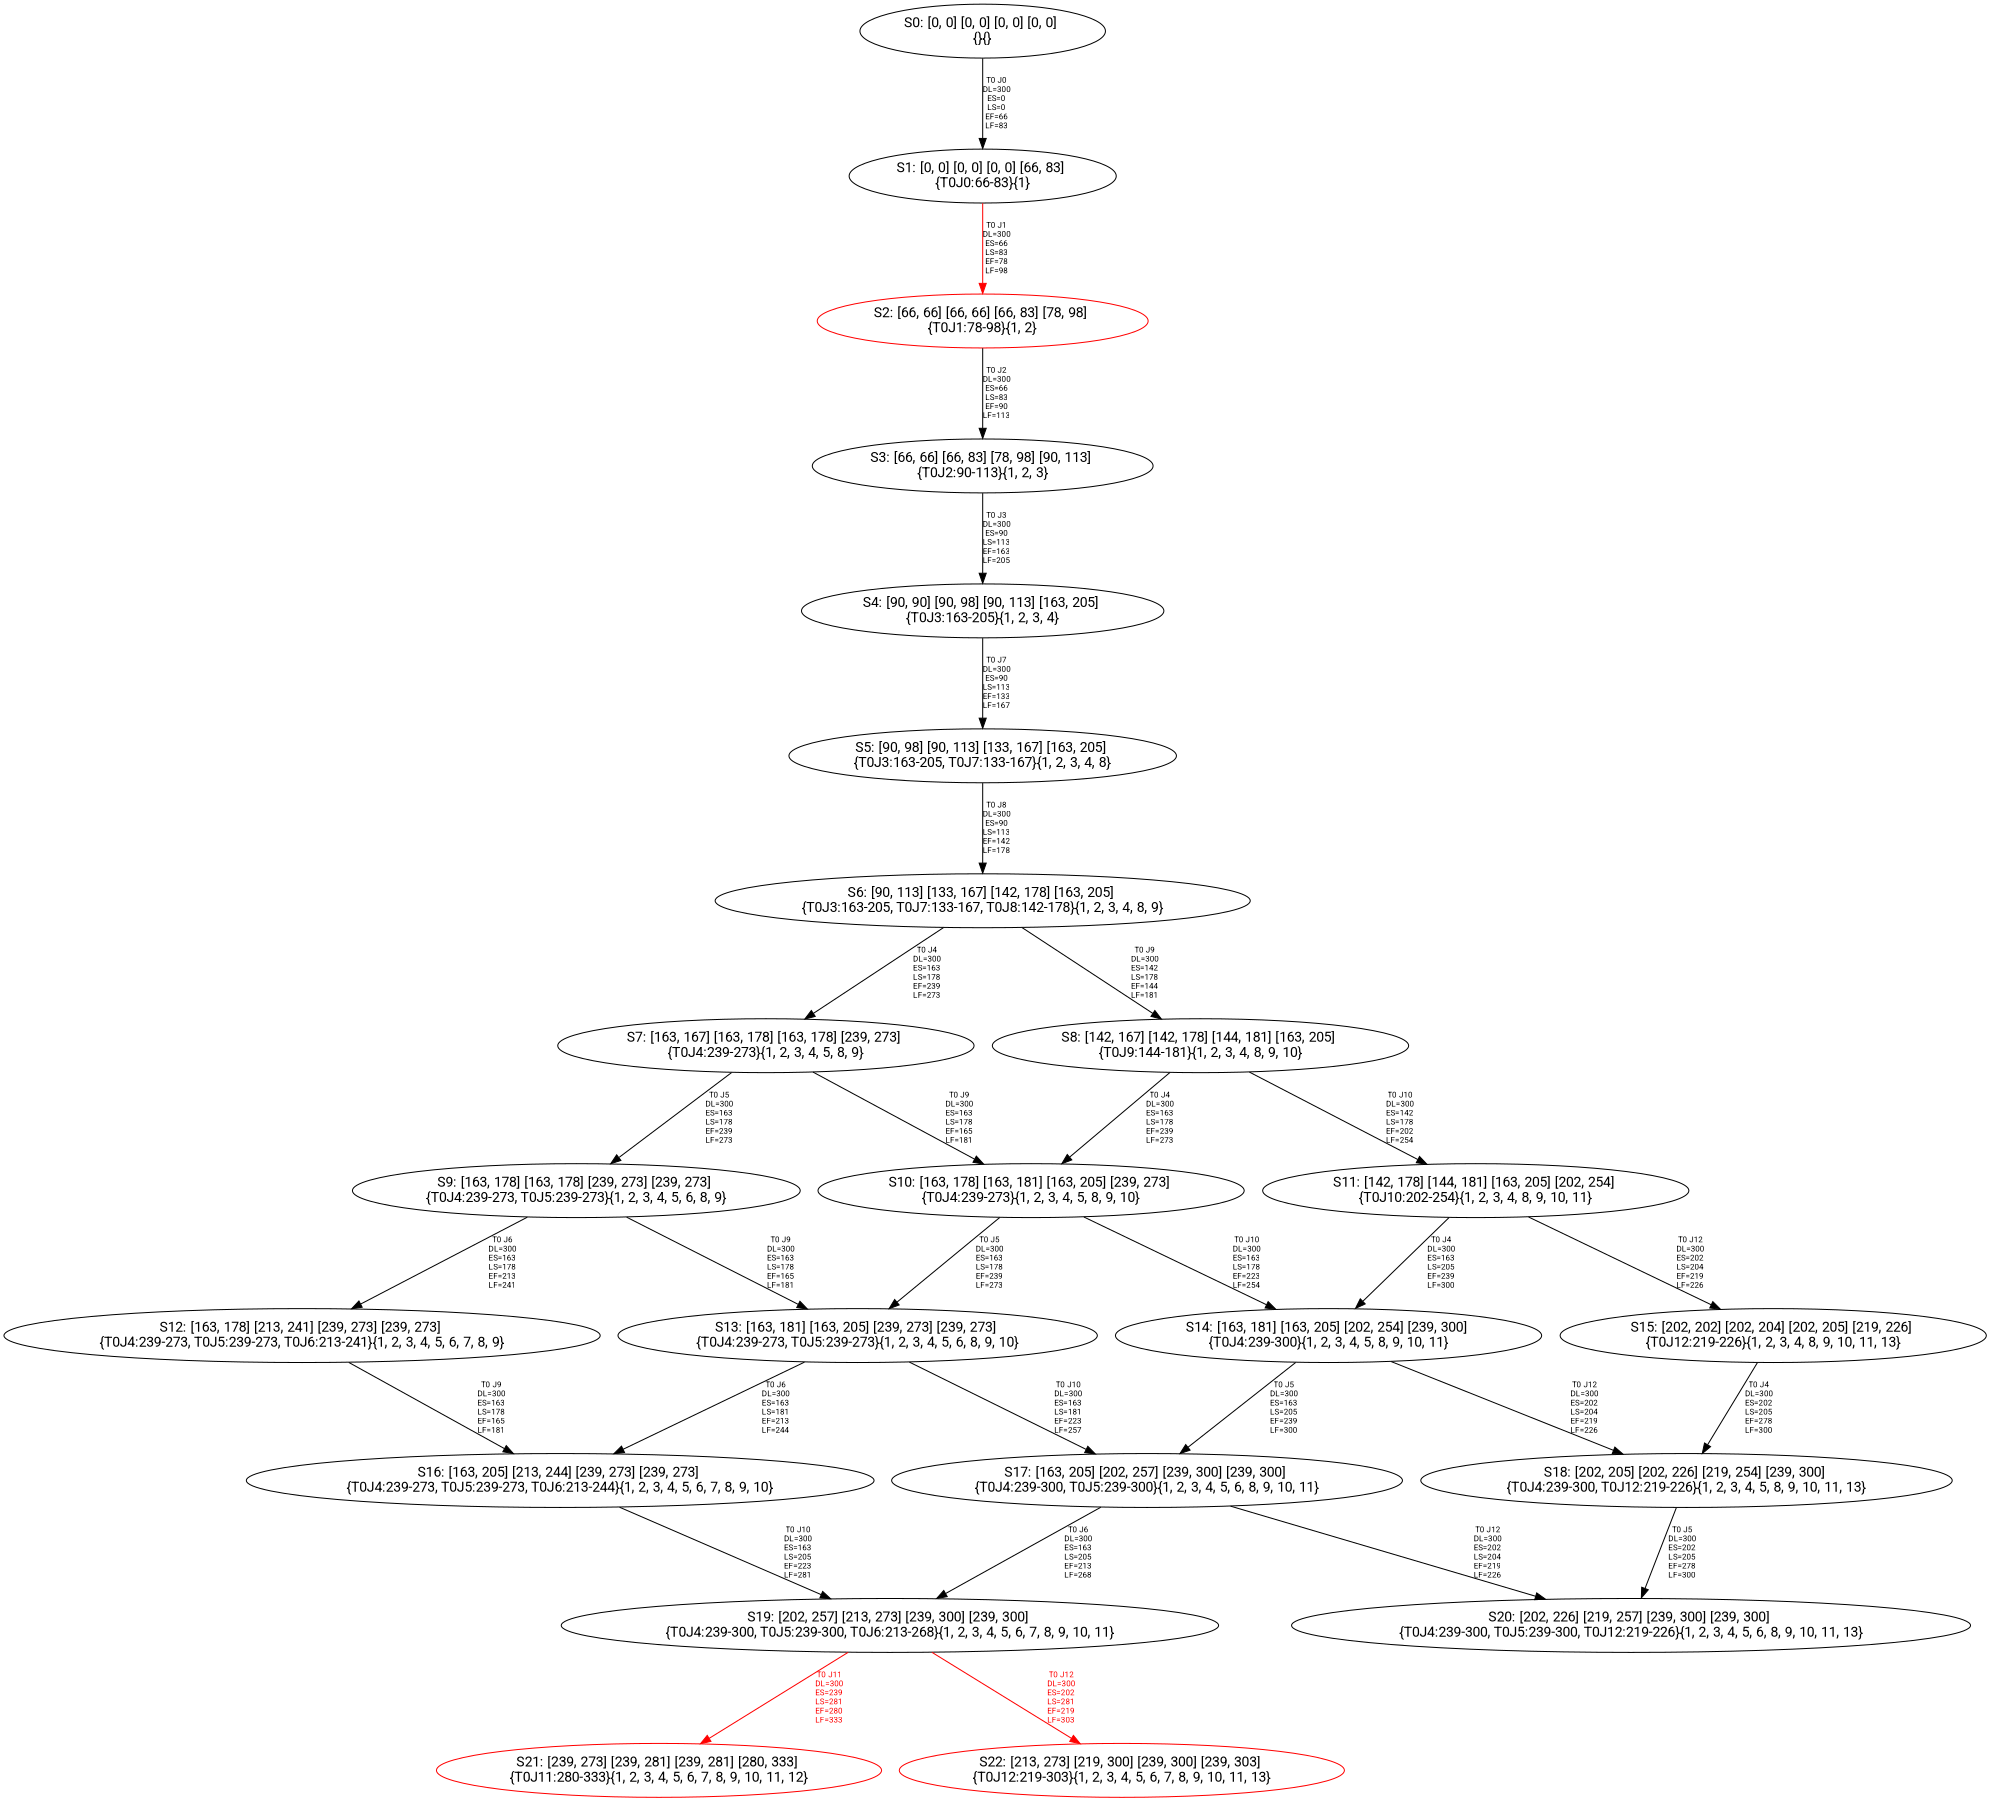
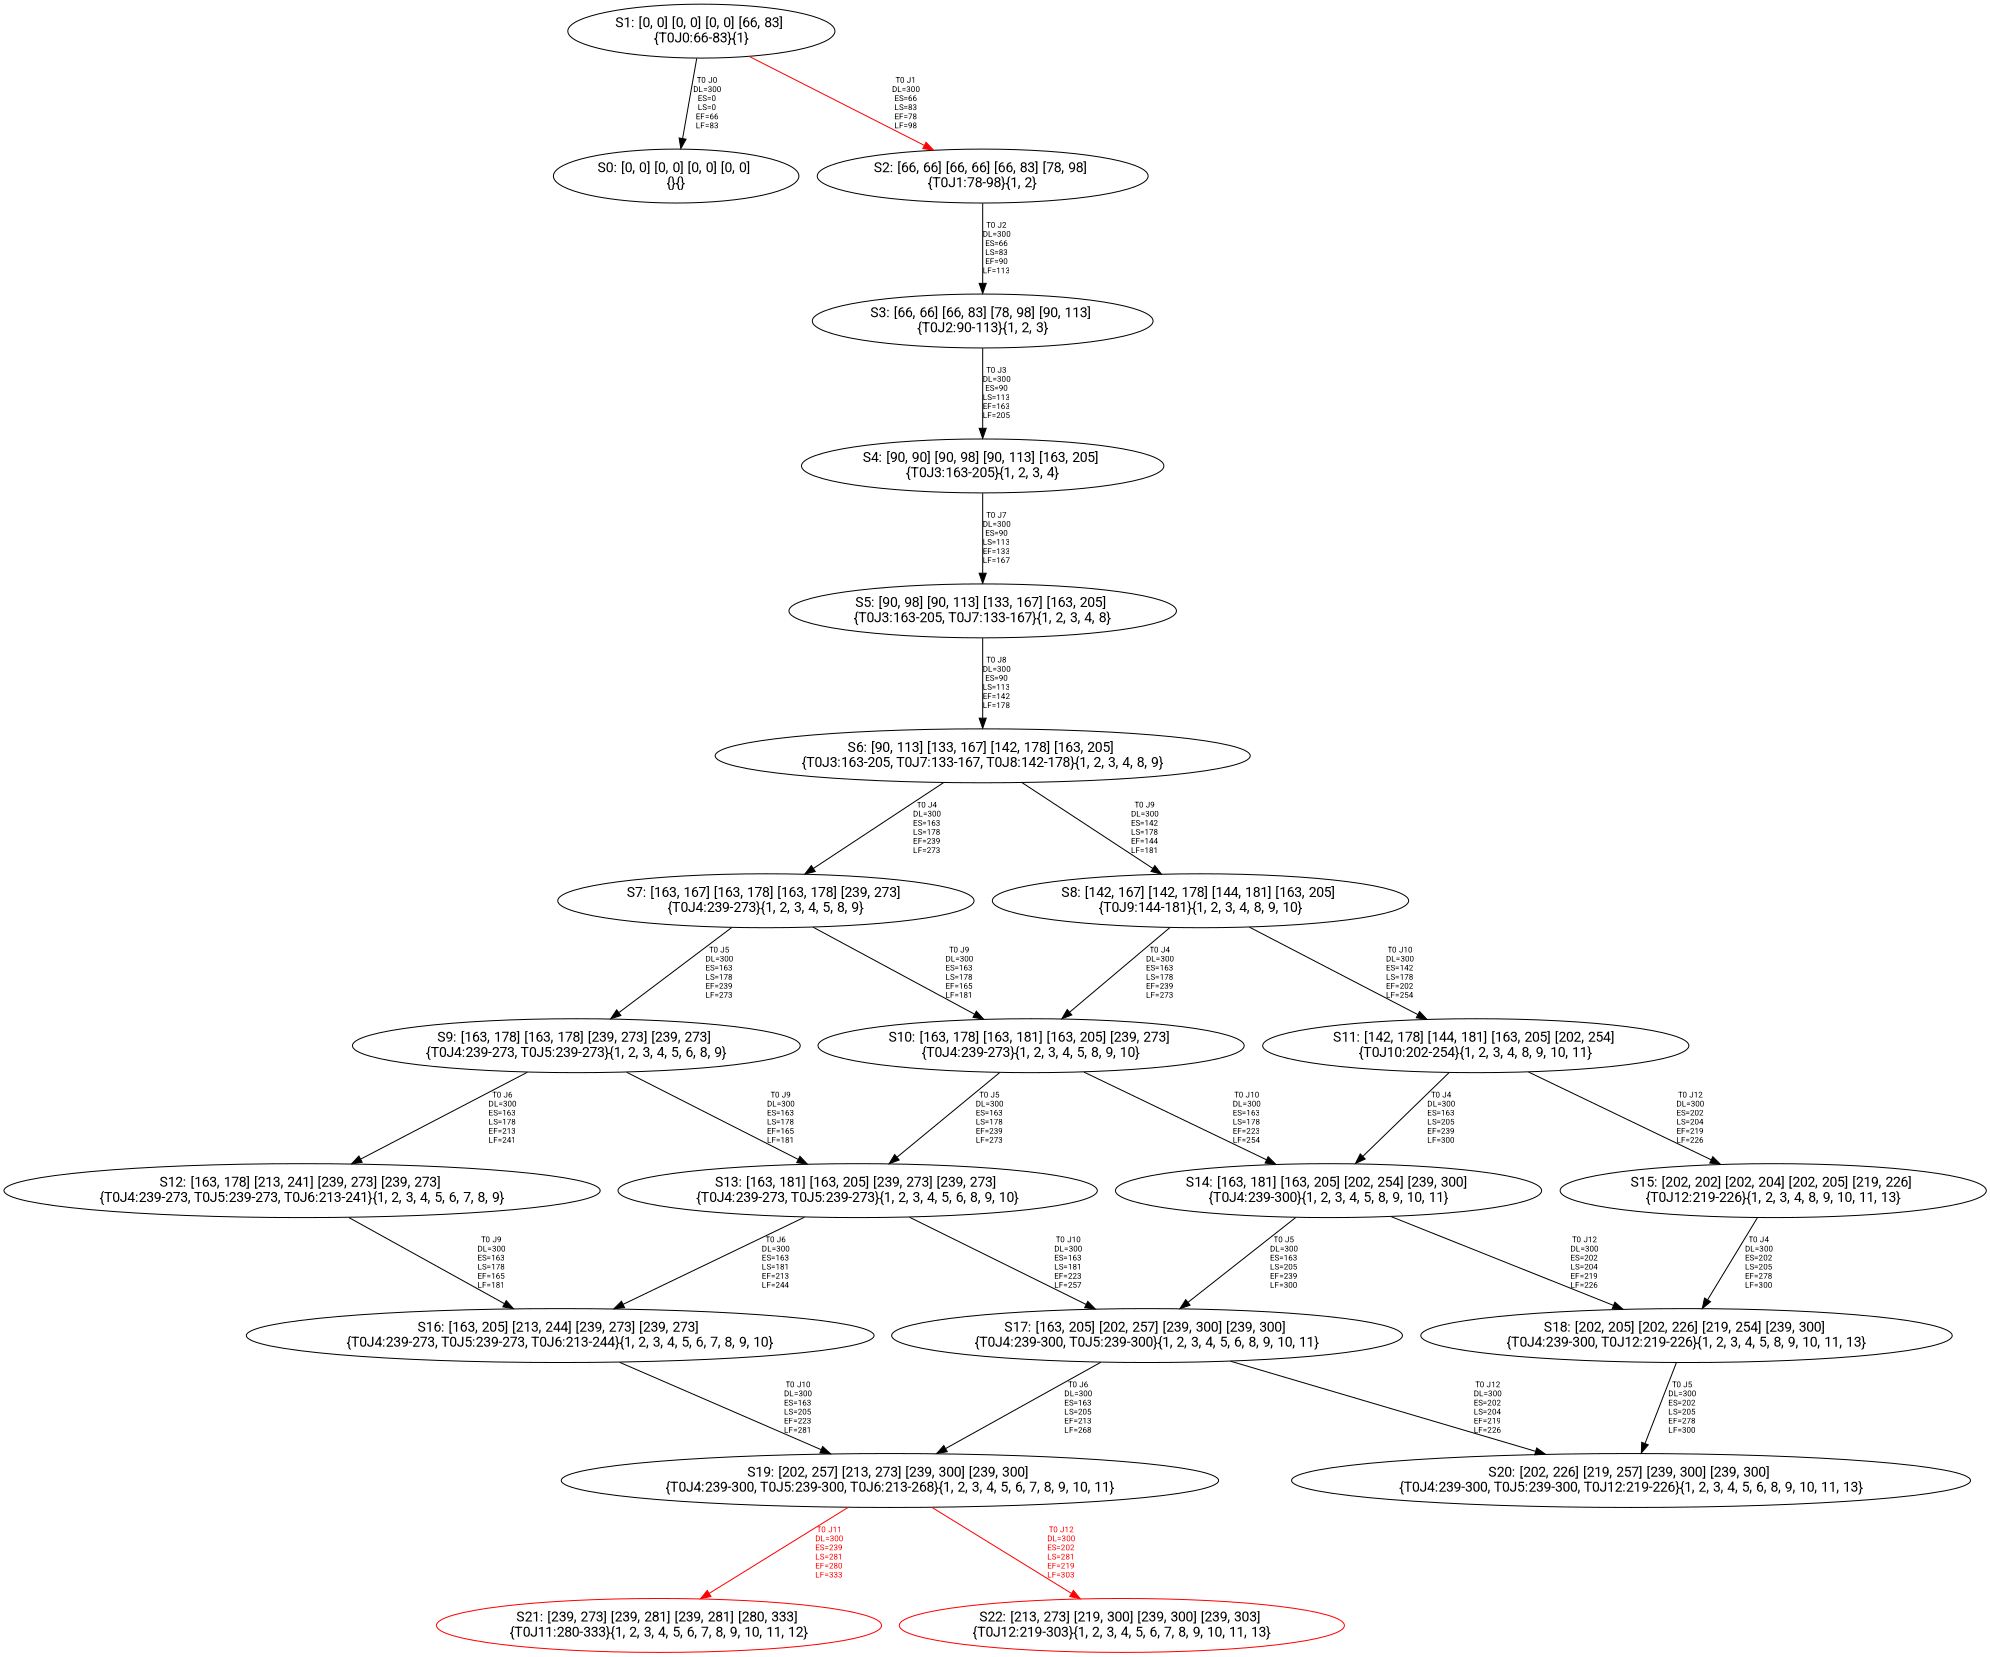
(983, 98) -> (690, 98)
(983, 321) -> (983, 176)
